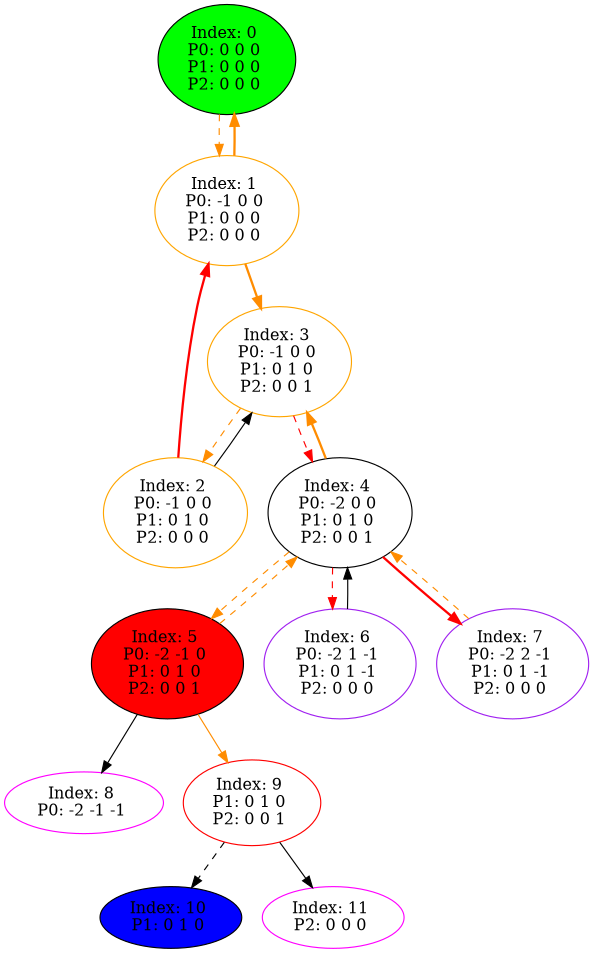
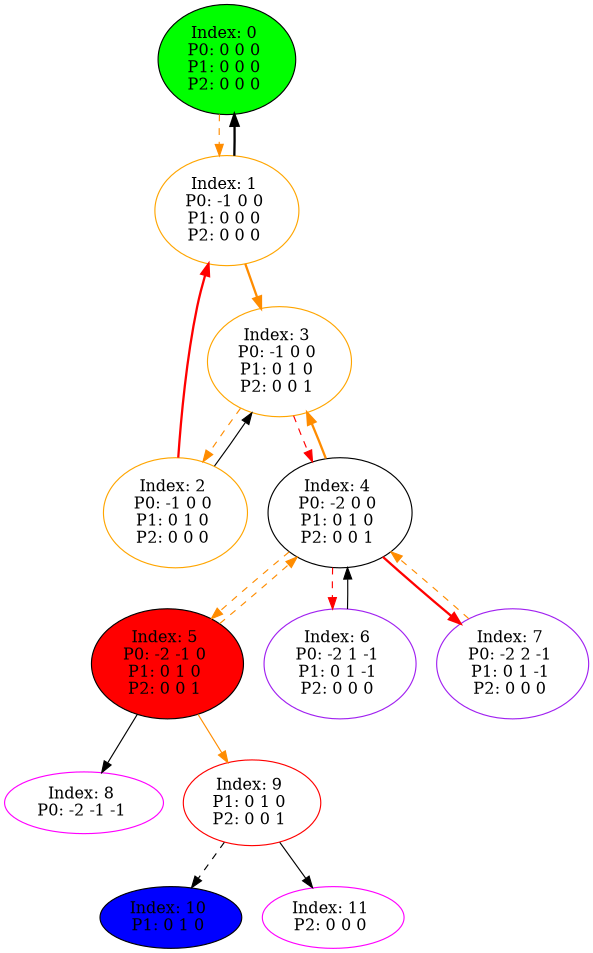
(235, 141) -> (235, 141)
